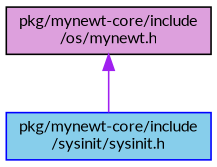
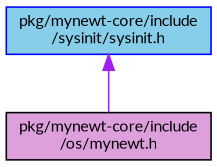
(109, 92) -> (109, 92)
